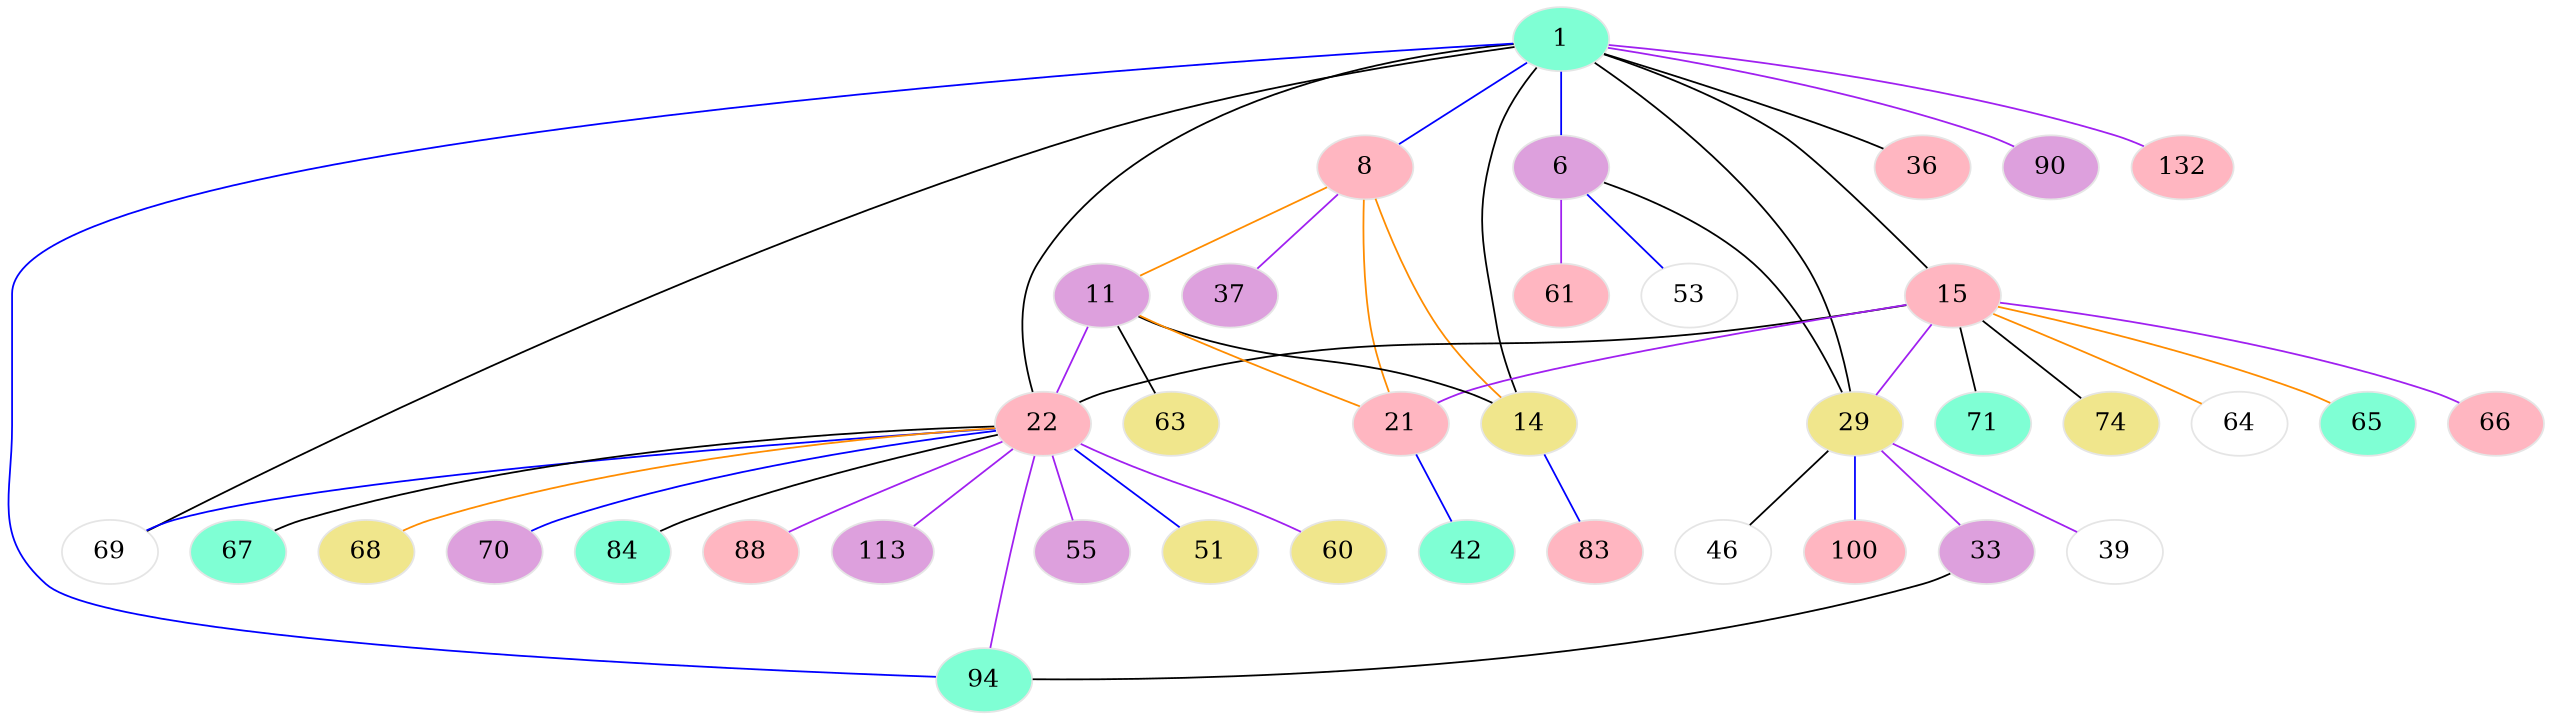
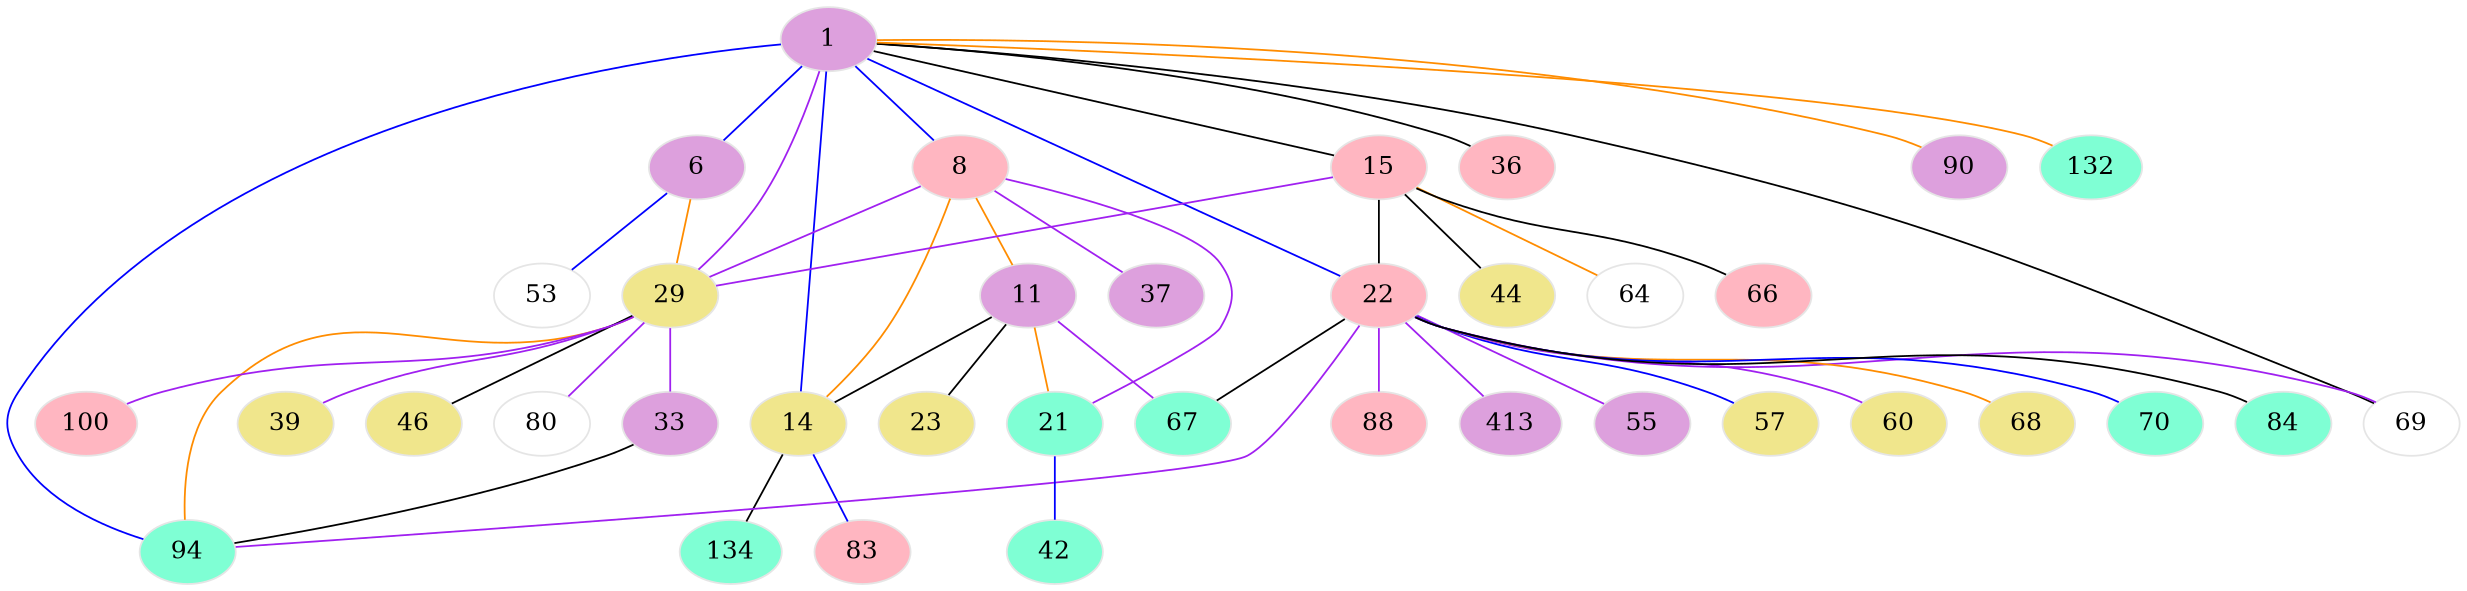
(1561, 39) -> (829, 39)
(1879, 81) -> (1762, 96)
(1814, 87) -> (1403, 61)
(1191, 131) -> (1104, 167)
(2183, 167) -> (2091, 167)
(1757, 202) -> (773, 179)
(1482, 225) -> (815, 215)
none -> (826, 227)
(1748, 259) -> (684, 231)
(1561, 296) -> none
(1367, 297) -> (1215, 258)
none -> (353, 333)
(2233, 341) -> (1571, 231)
(1658, 348) -> none
(1072, 360) -> (1106, 360)
none -> (542, 424)
(1171, 424) -> (927, 424)
(1401, 424) -> (1055, 424)
(1983, 424) -> none
(2111, 424) -> (1507, 296)
(2368, 424) -> none
(419, 480) -> (2090, 353)
(1855, 488) -> (381, 362)
(495, 552) -> (2155, 424)
none -> (731, 552)
(883, 552) -> (1511, 424)
(1210, 552) -> (1771, 424)
(1723, 552) -> (414, 424)
(2115, 552) -> (286, 424)
